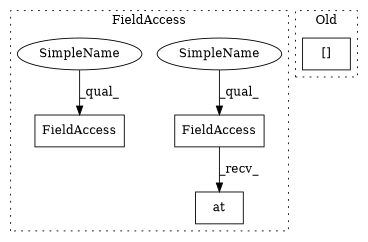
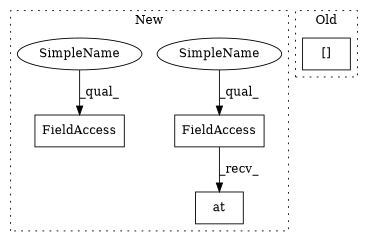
(150, 21) -> (150, 21)
